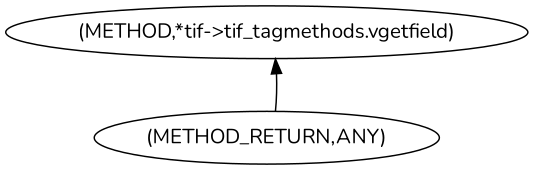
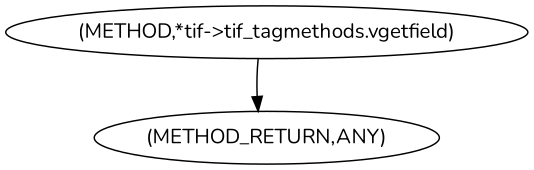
(277, 92) -> (257, 78)
